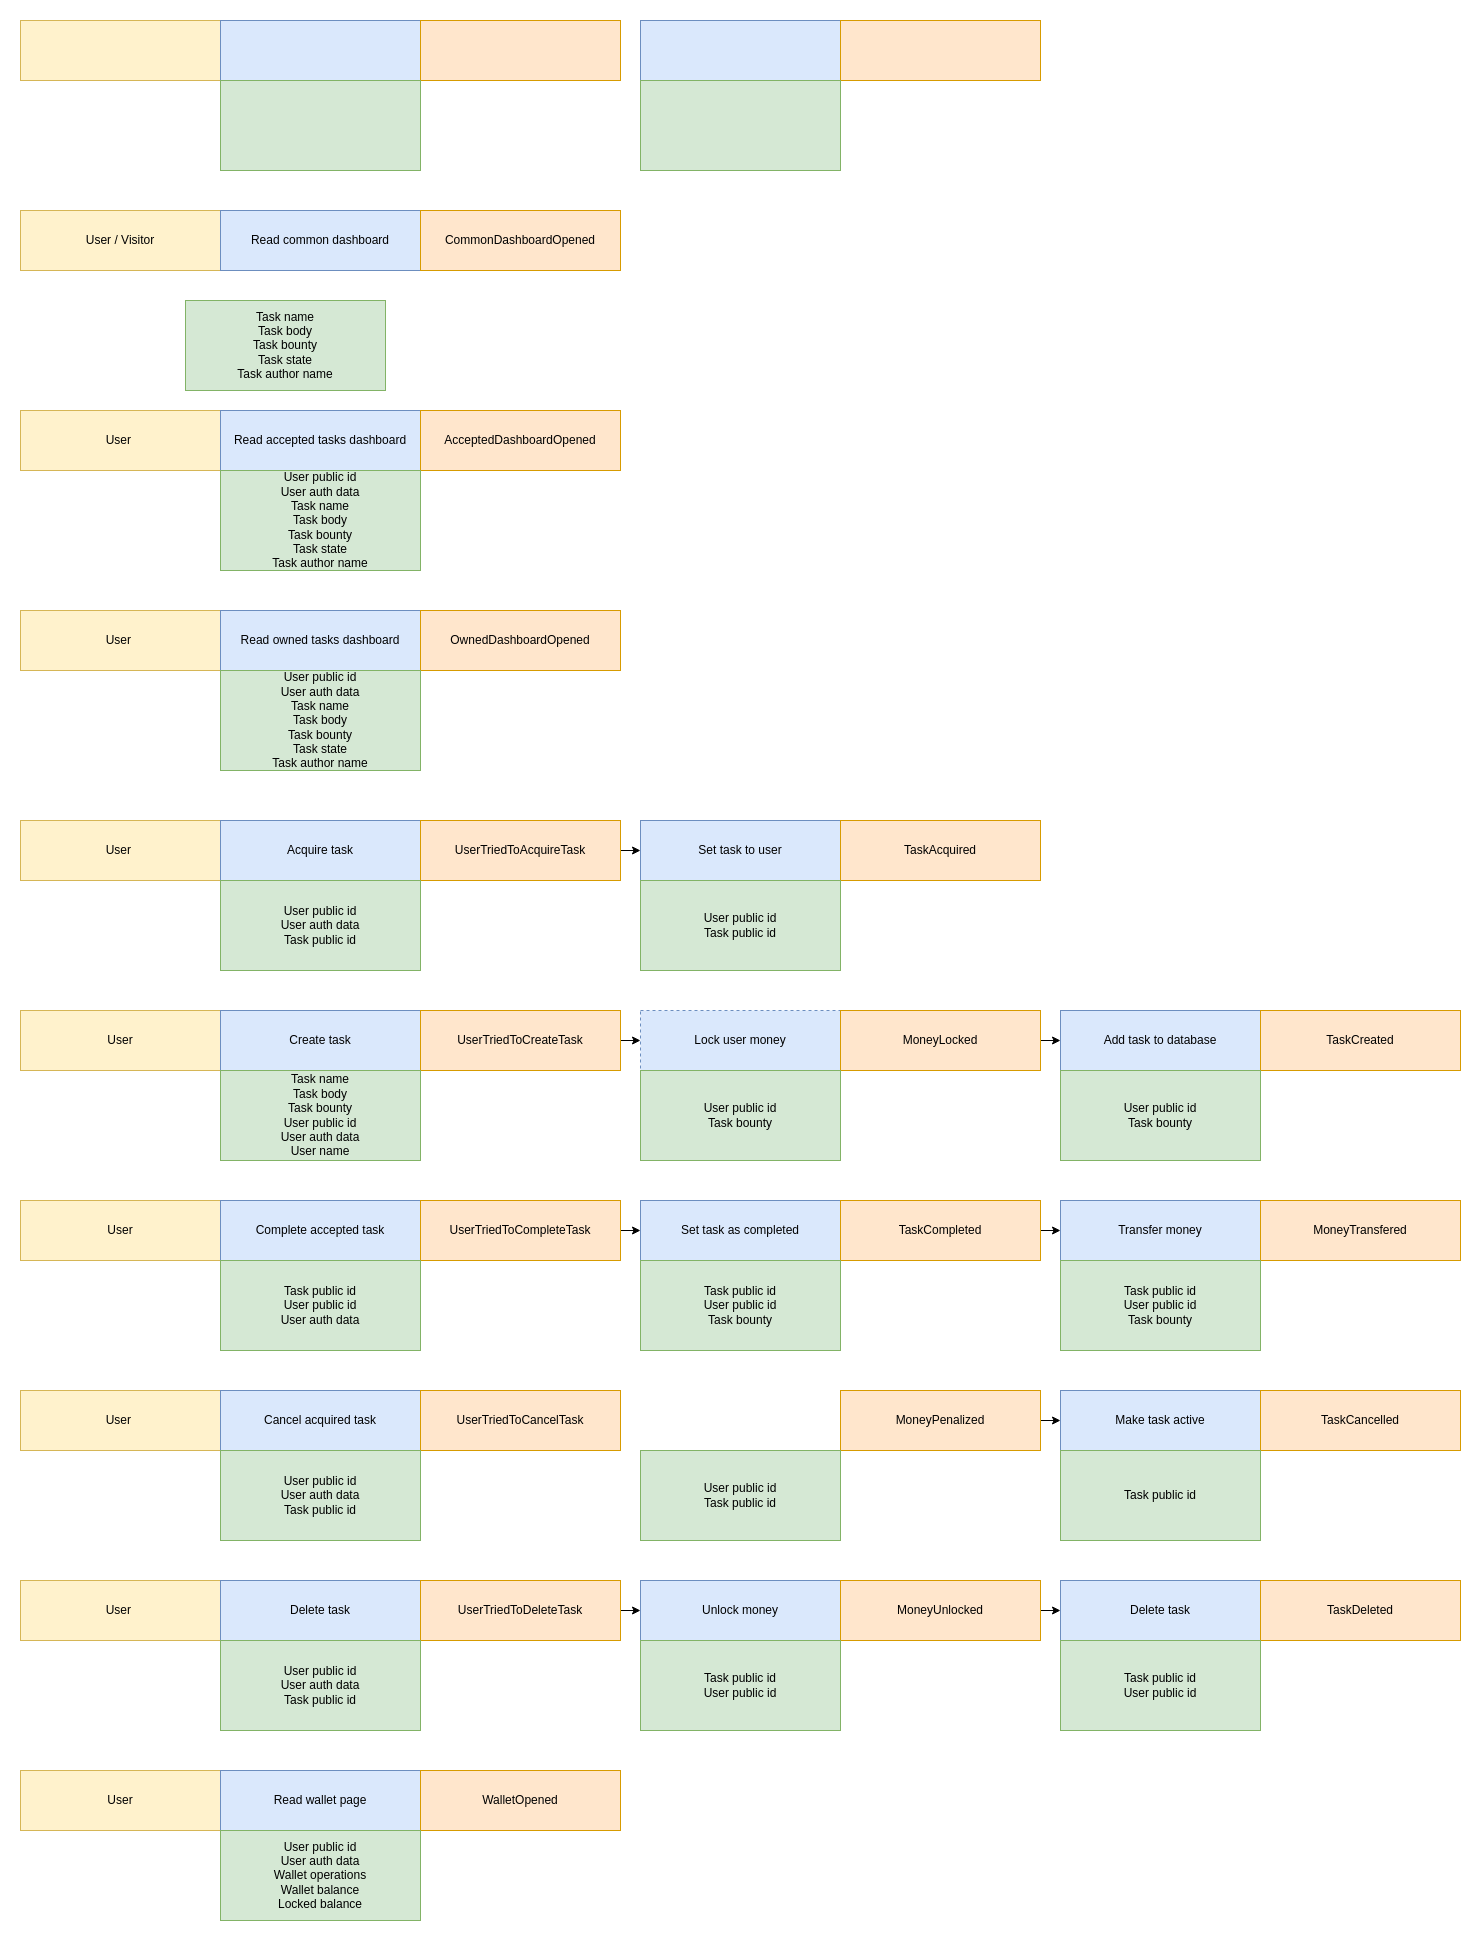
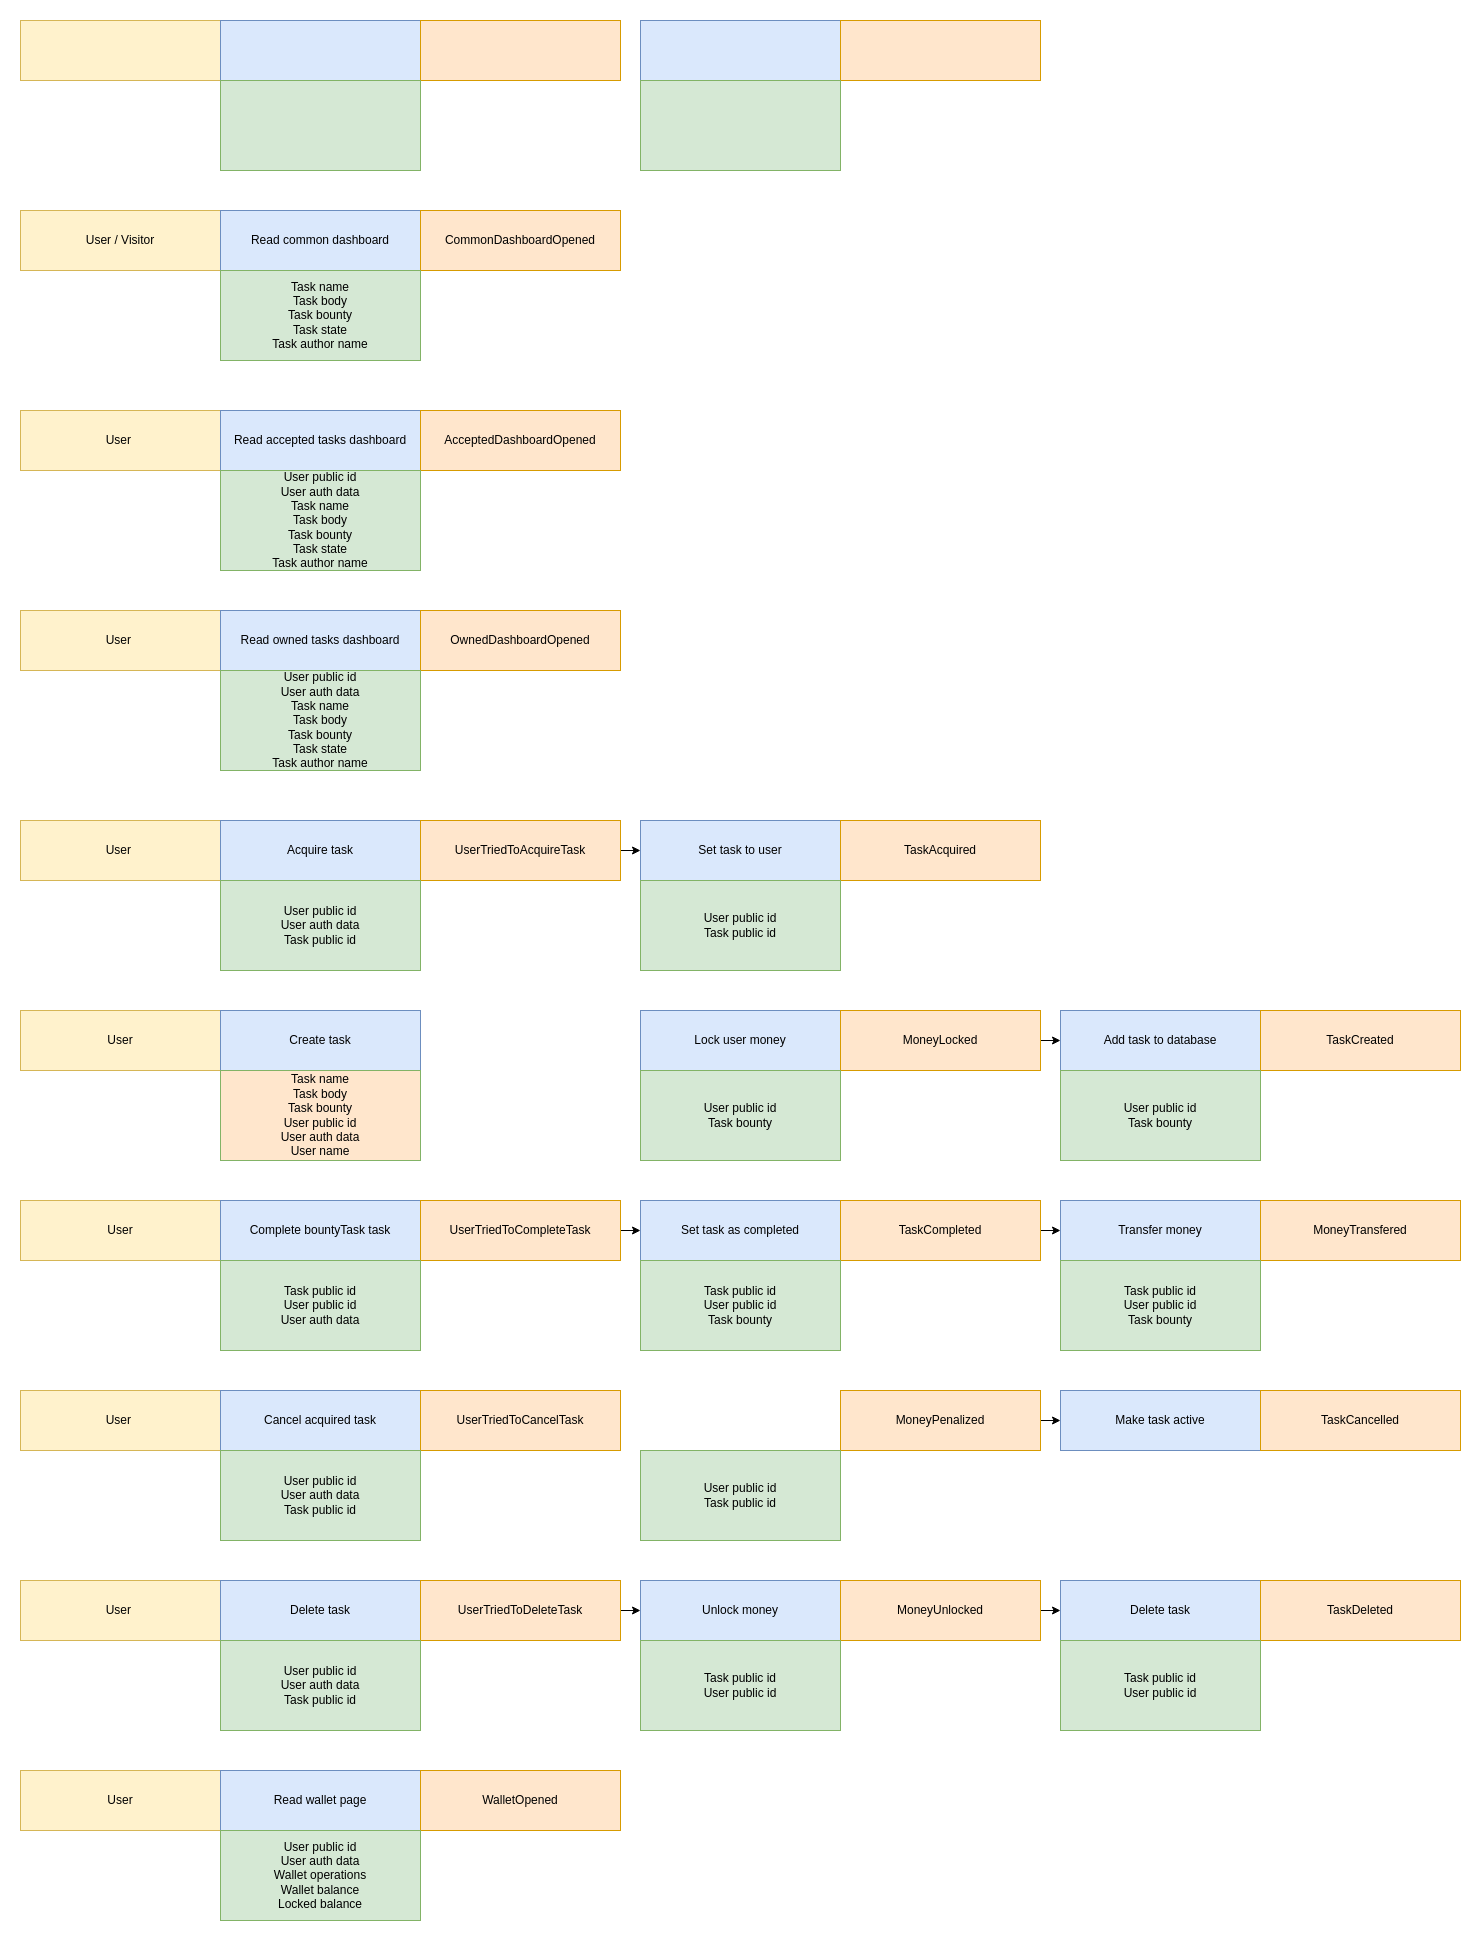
(286, 346) -> (321, 316)
(521, 1041) -> none
(627, 1041) -> none
(741, 1041) -> (741, 1041)
(321, 1116) -> (321, 1116)
(321, 1231) -> (321, 1231)
(1161, 1496) -> none
